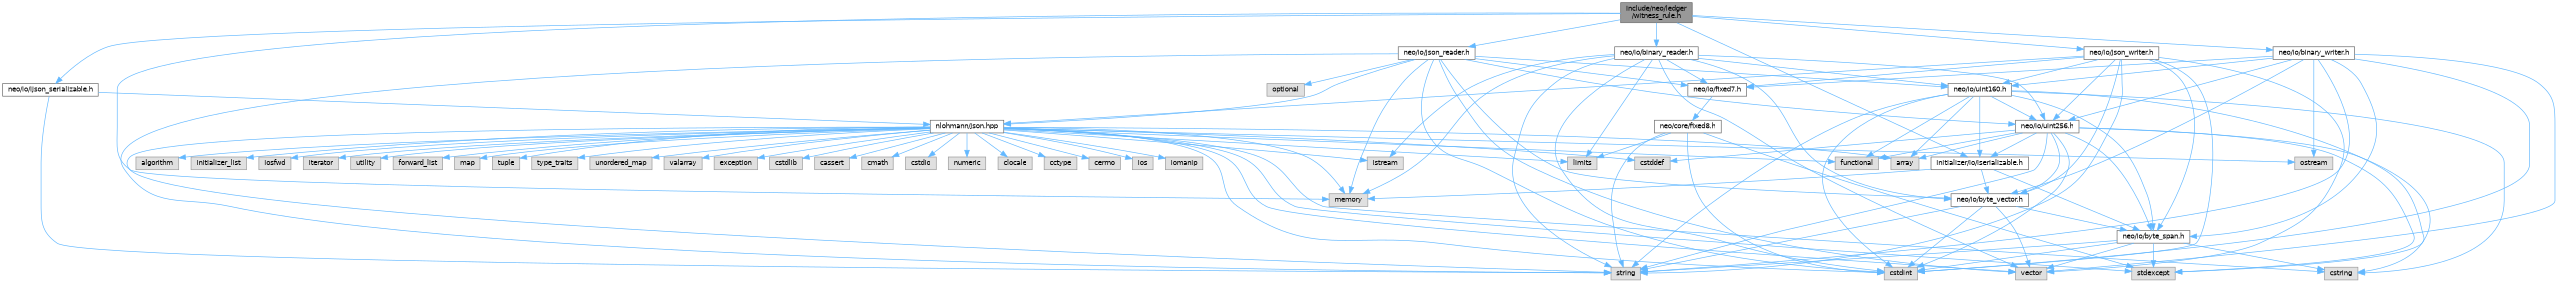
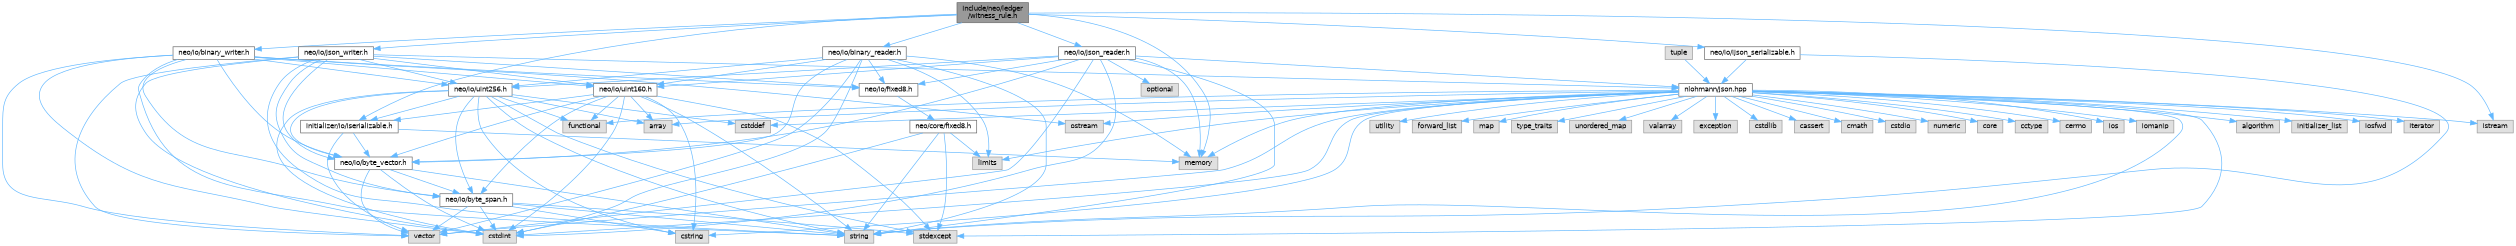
(1493, 77) -> (1770, 20)
(1717, 90) -> (889, 90)
(2010, 107) -> (499, 123)
(728, 134) -> (1695, 69)
(1015, 163) -> (1990, 127)
(2064, 199) -> (337, 185)
